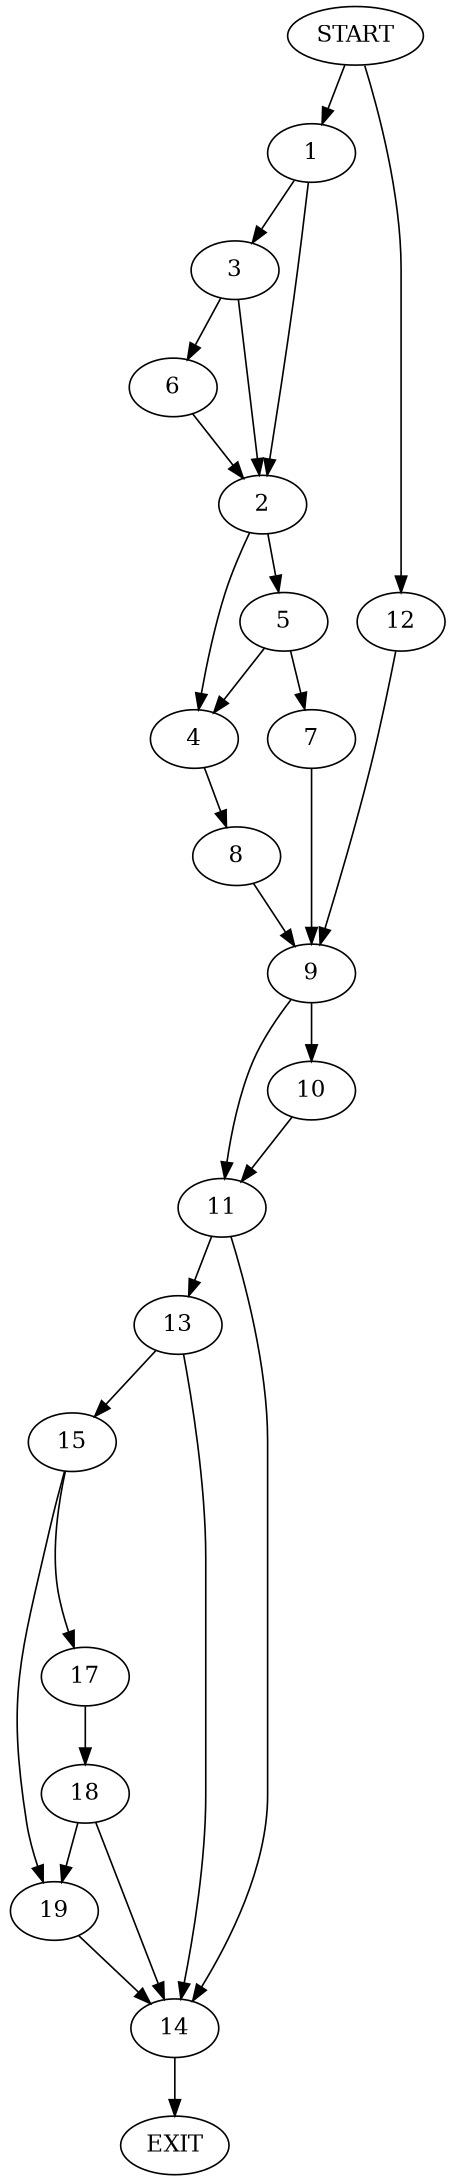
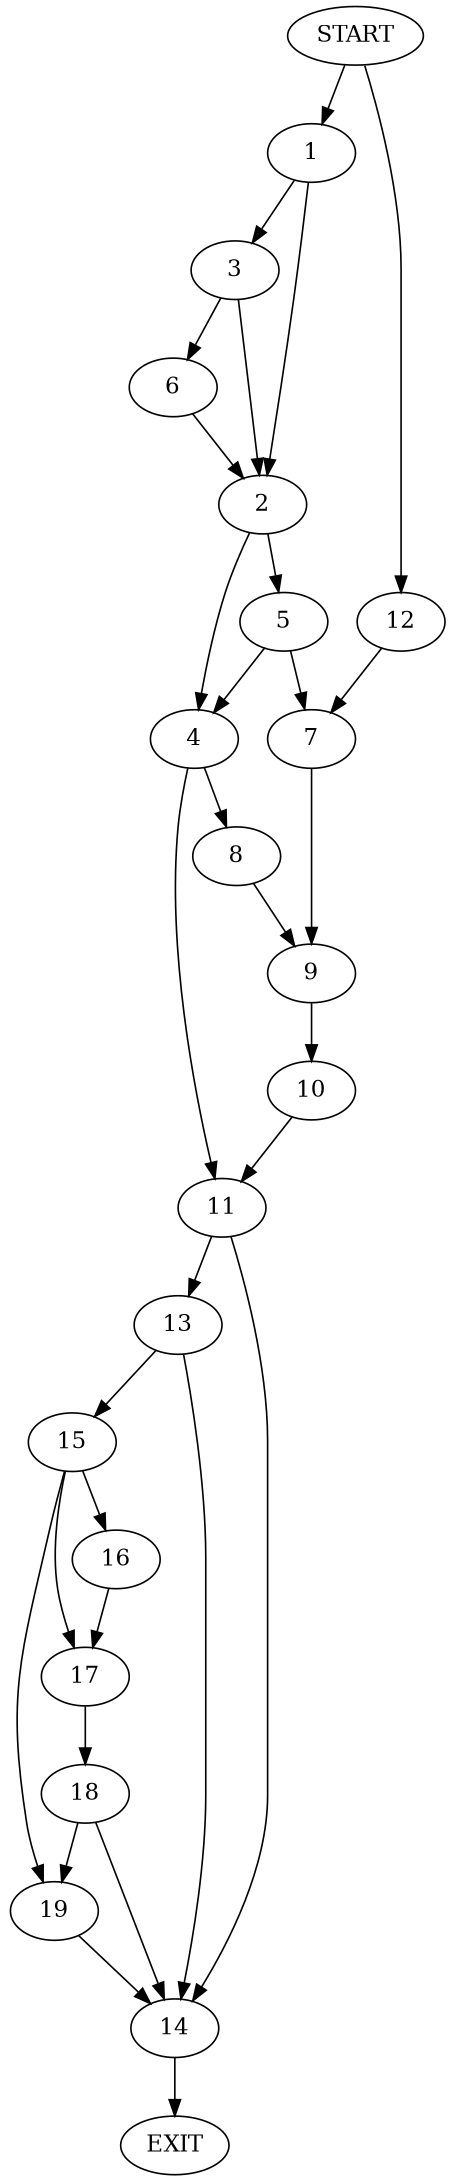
(364, 791) -> (361, 674)
(247, 1076) -> (179, 966)
none -> (116, 1559)
